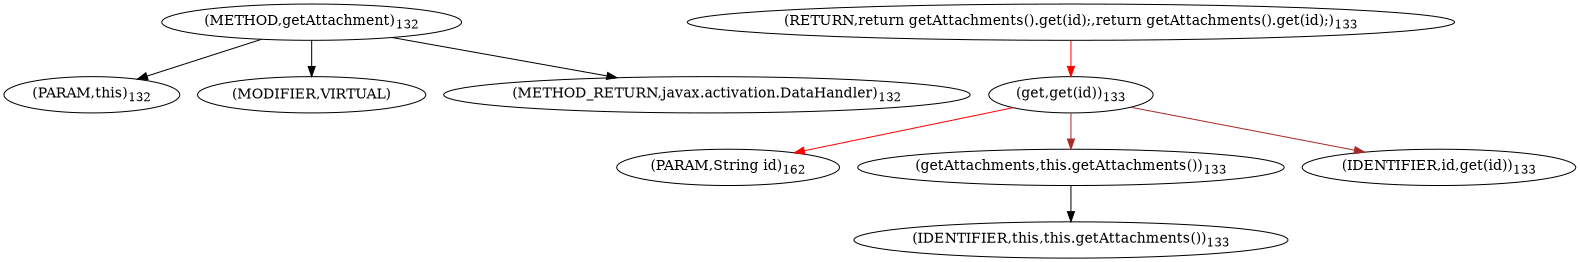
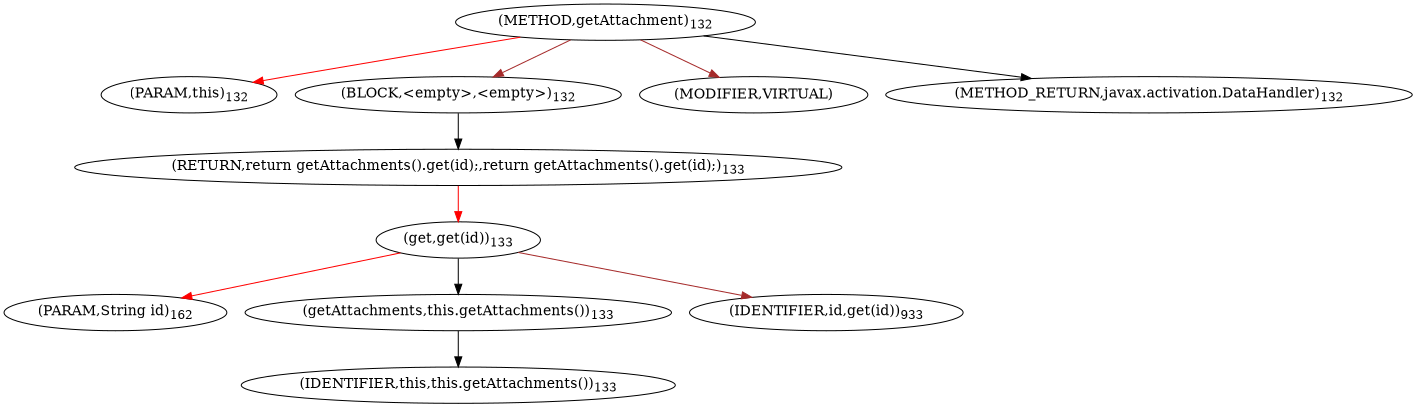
(312, 54) -> (675, 56)
(204, 58) -> (392, 59)
none -> (458, 95)
(1071, 126) -> (458, 271)
(1525, 166) -> (912, 311)
